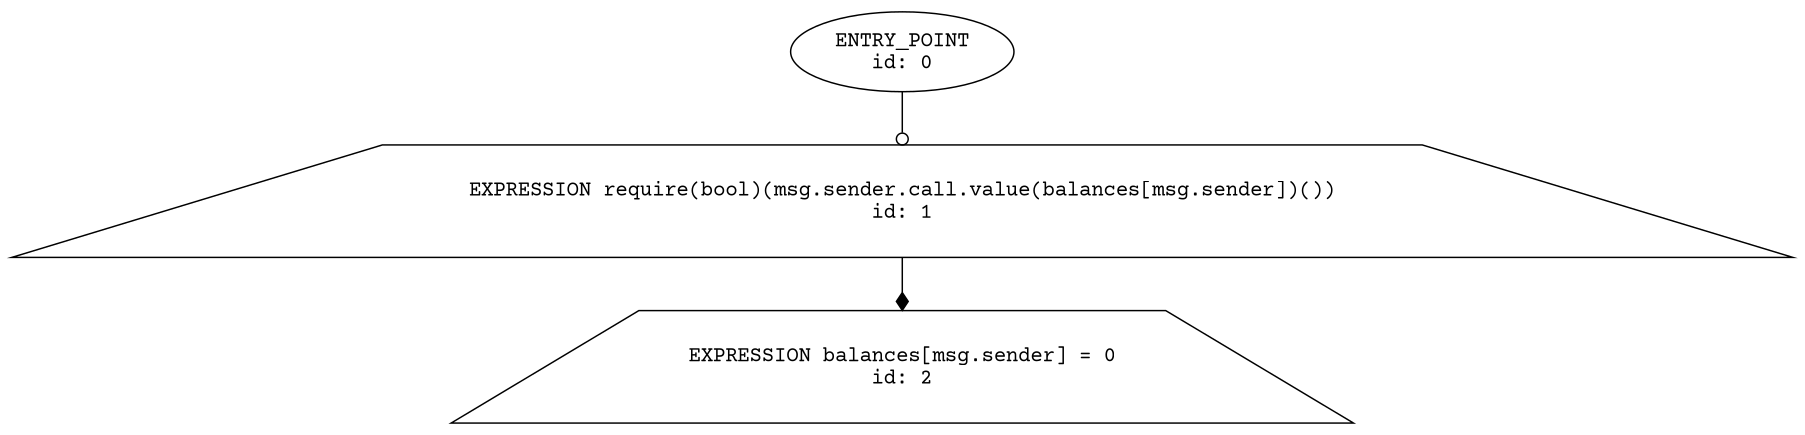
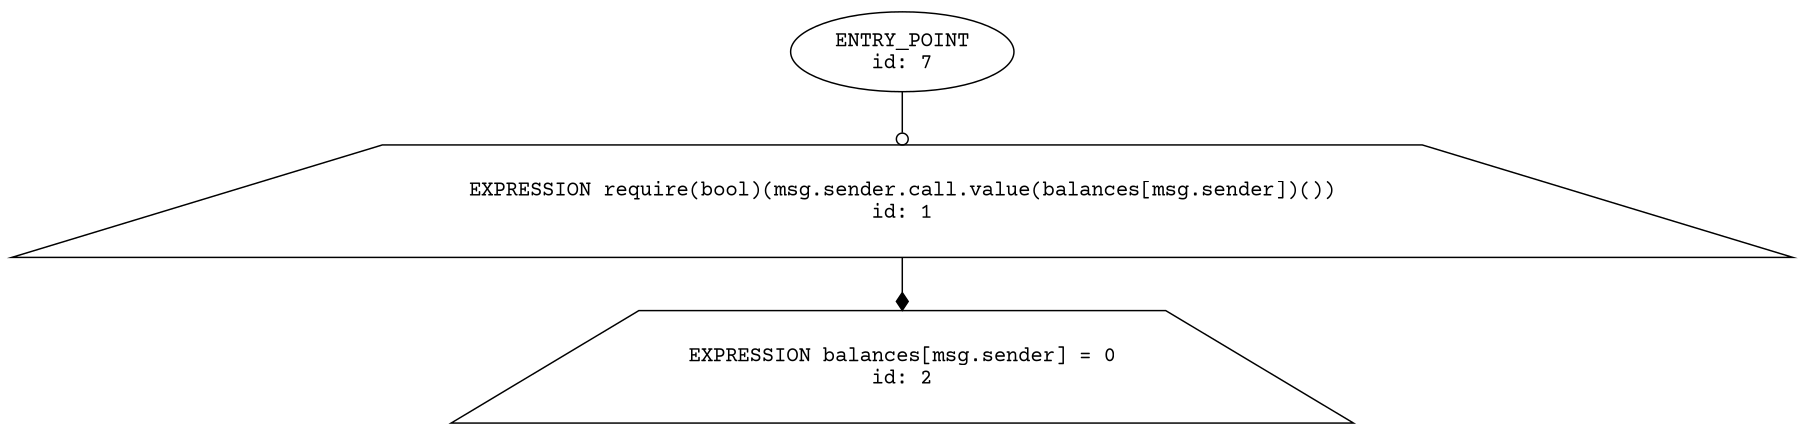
(902, 52) -> (902, 52)
